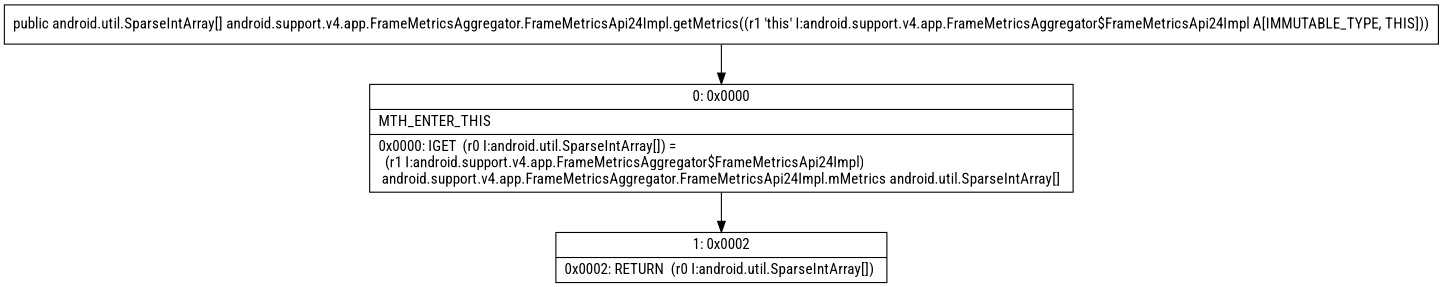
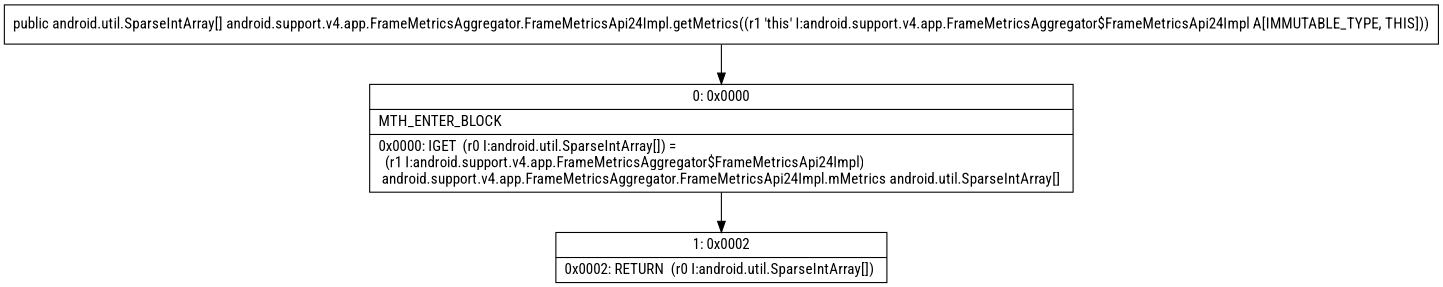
(435, 121) -> (440, 121)
